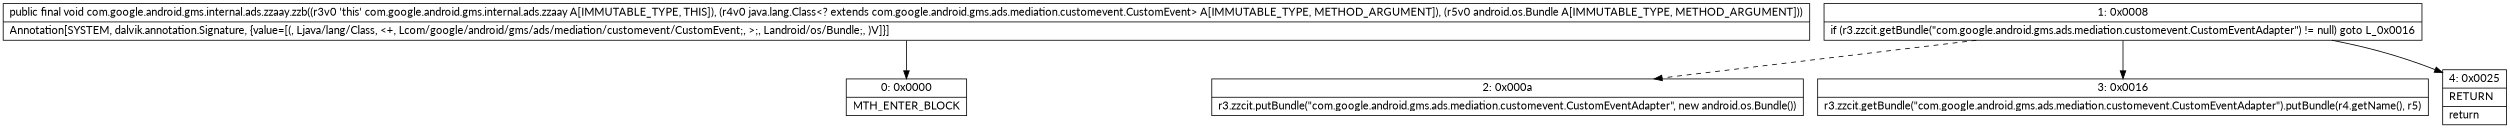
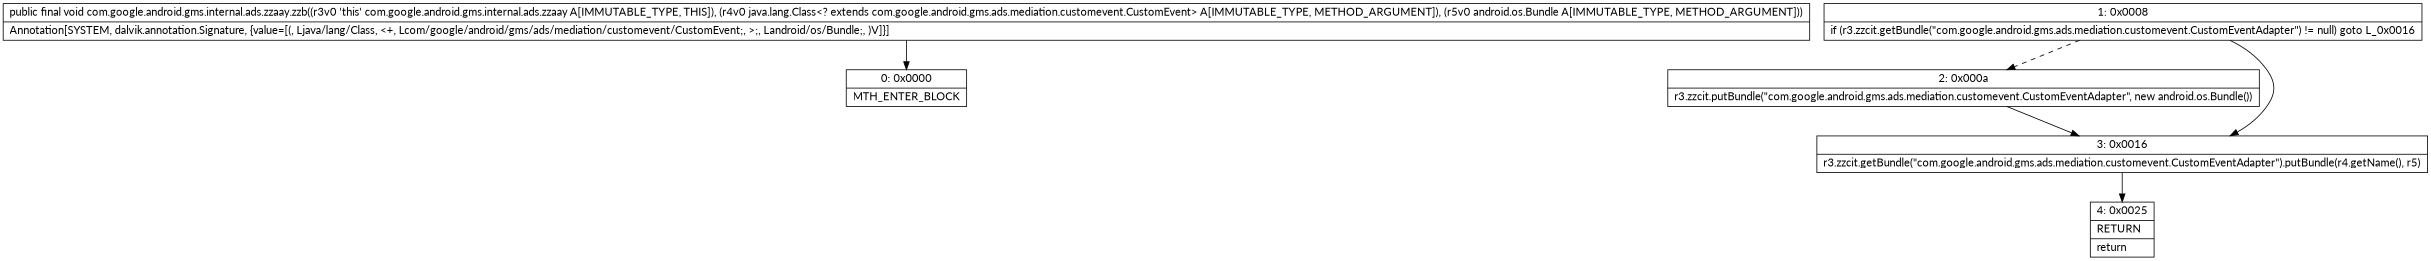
(2384, 53) -> (2122, 183)
none -> (2039, 120)
